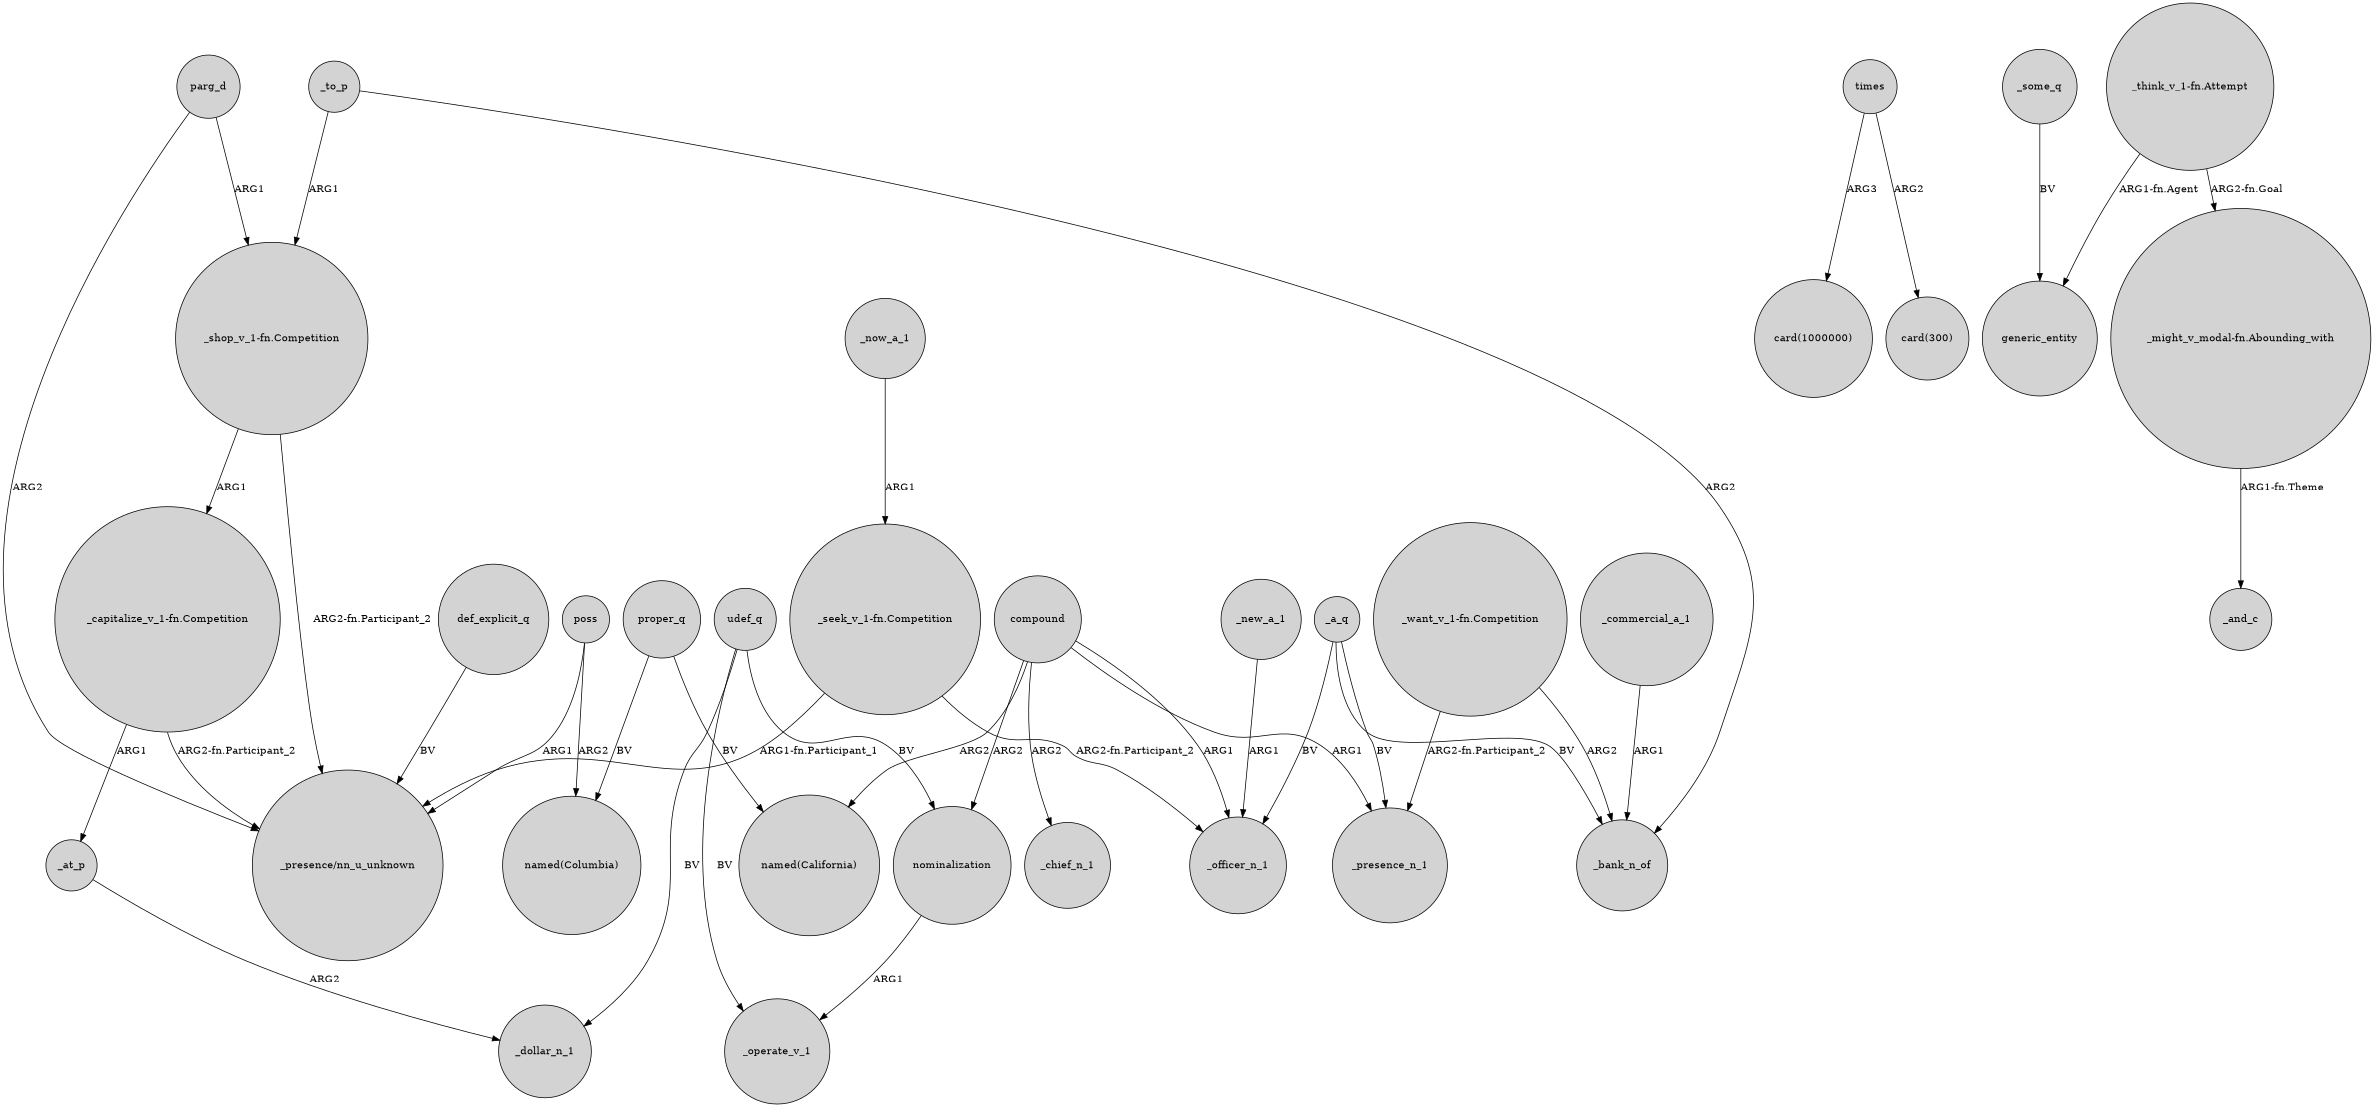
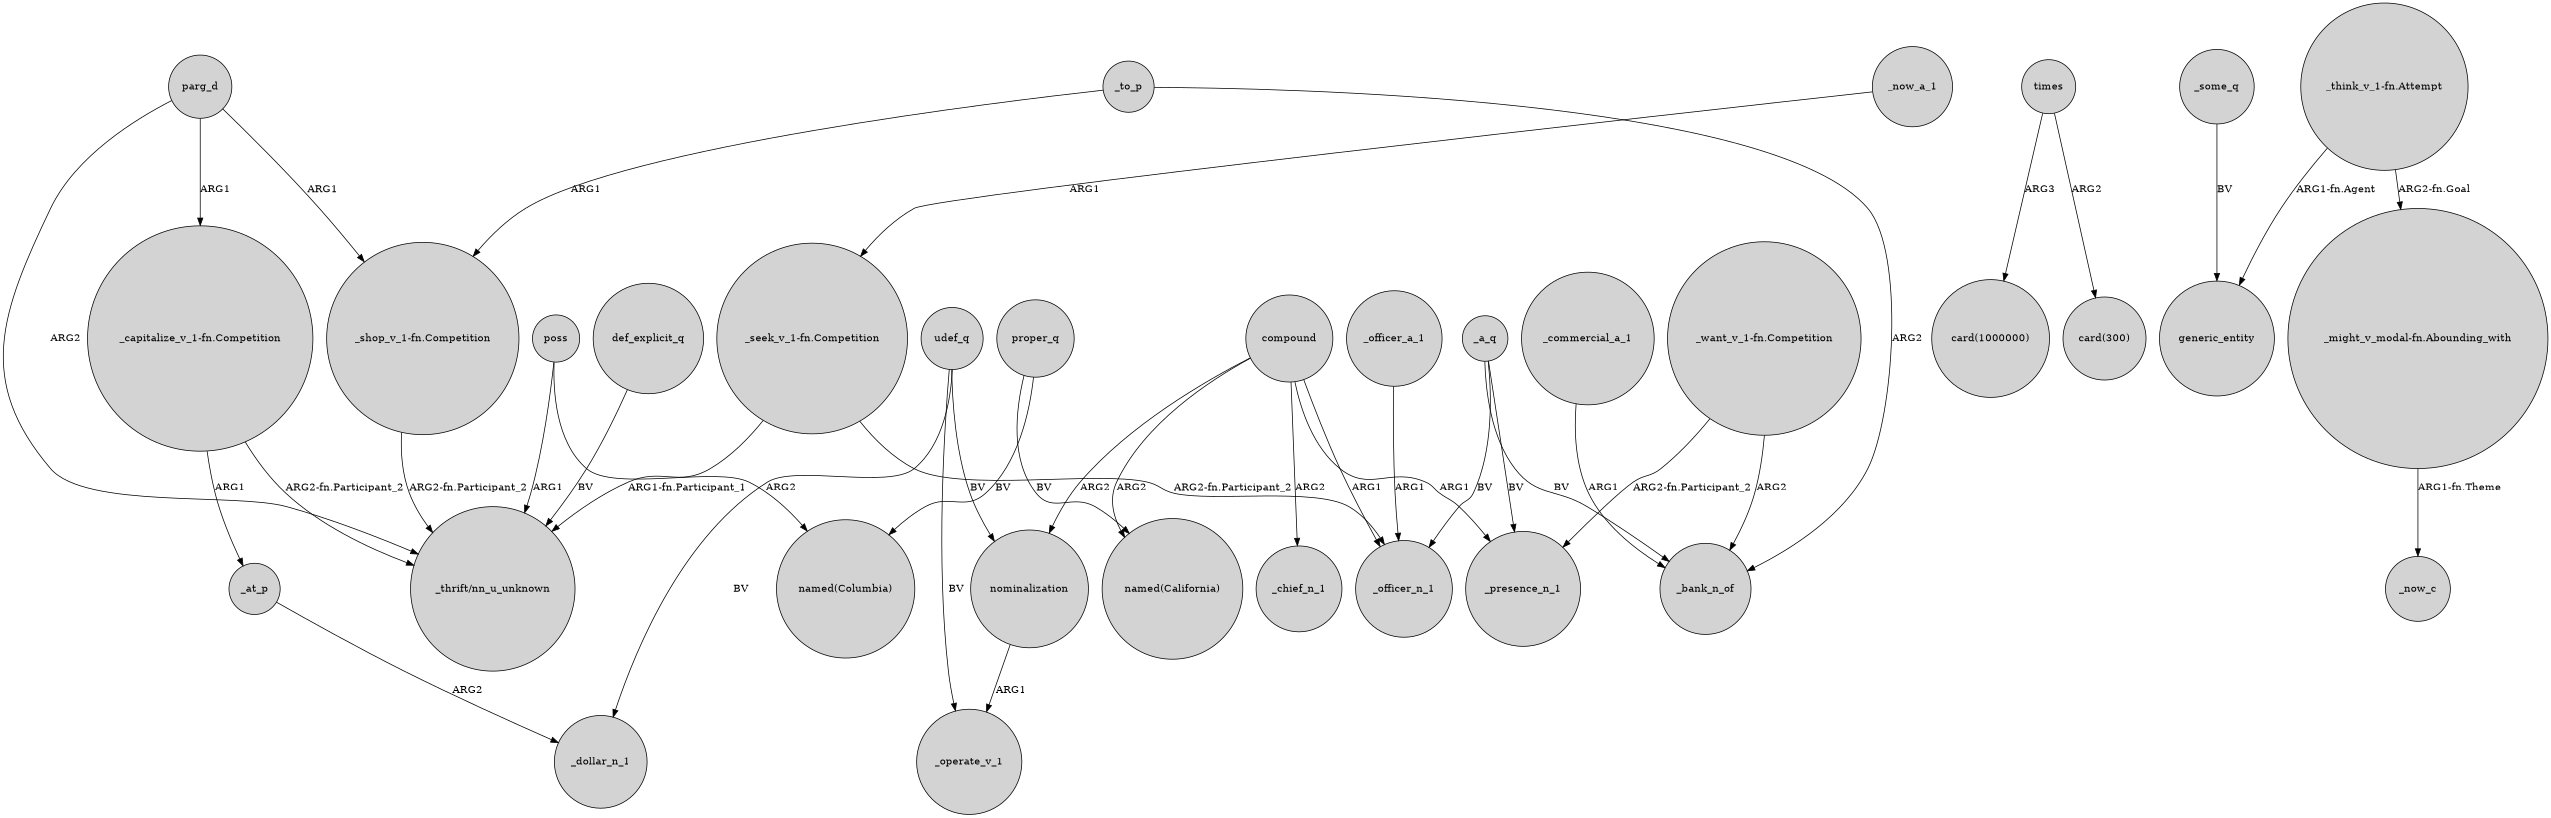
(224, 468) -> (200, 168)
(1261, 619) -> (1394, 338)
(2241, 619) -> (2418, 589)
(348, 865) -> (493, 589)
